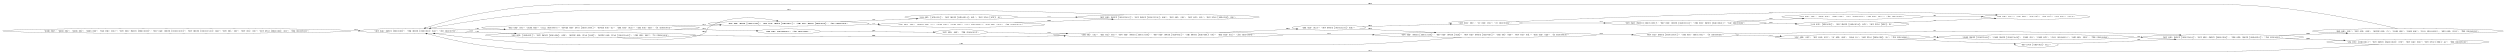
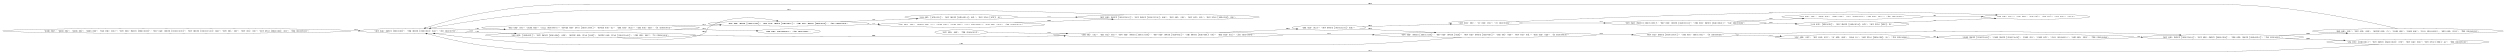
(877, 32) -> none
(2036, 45) -> none
